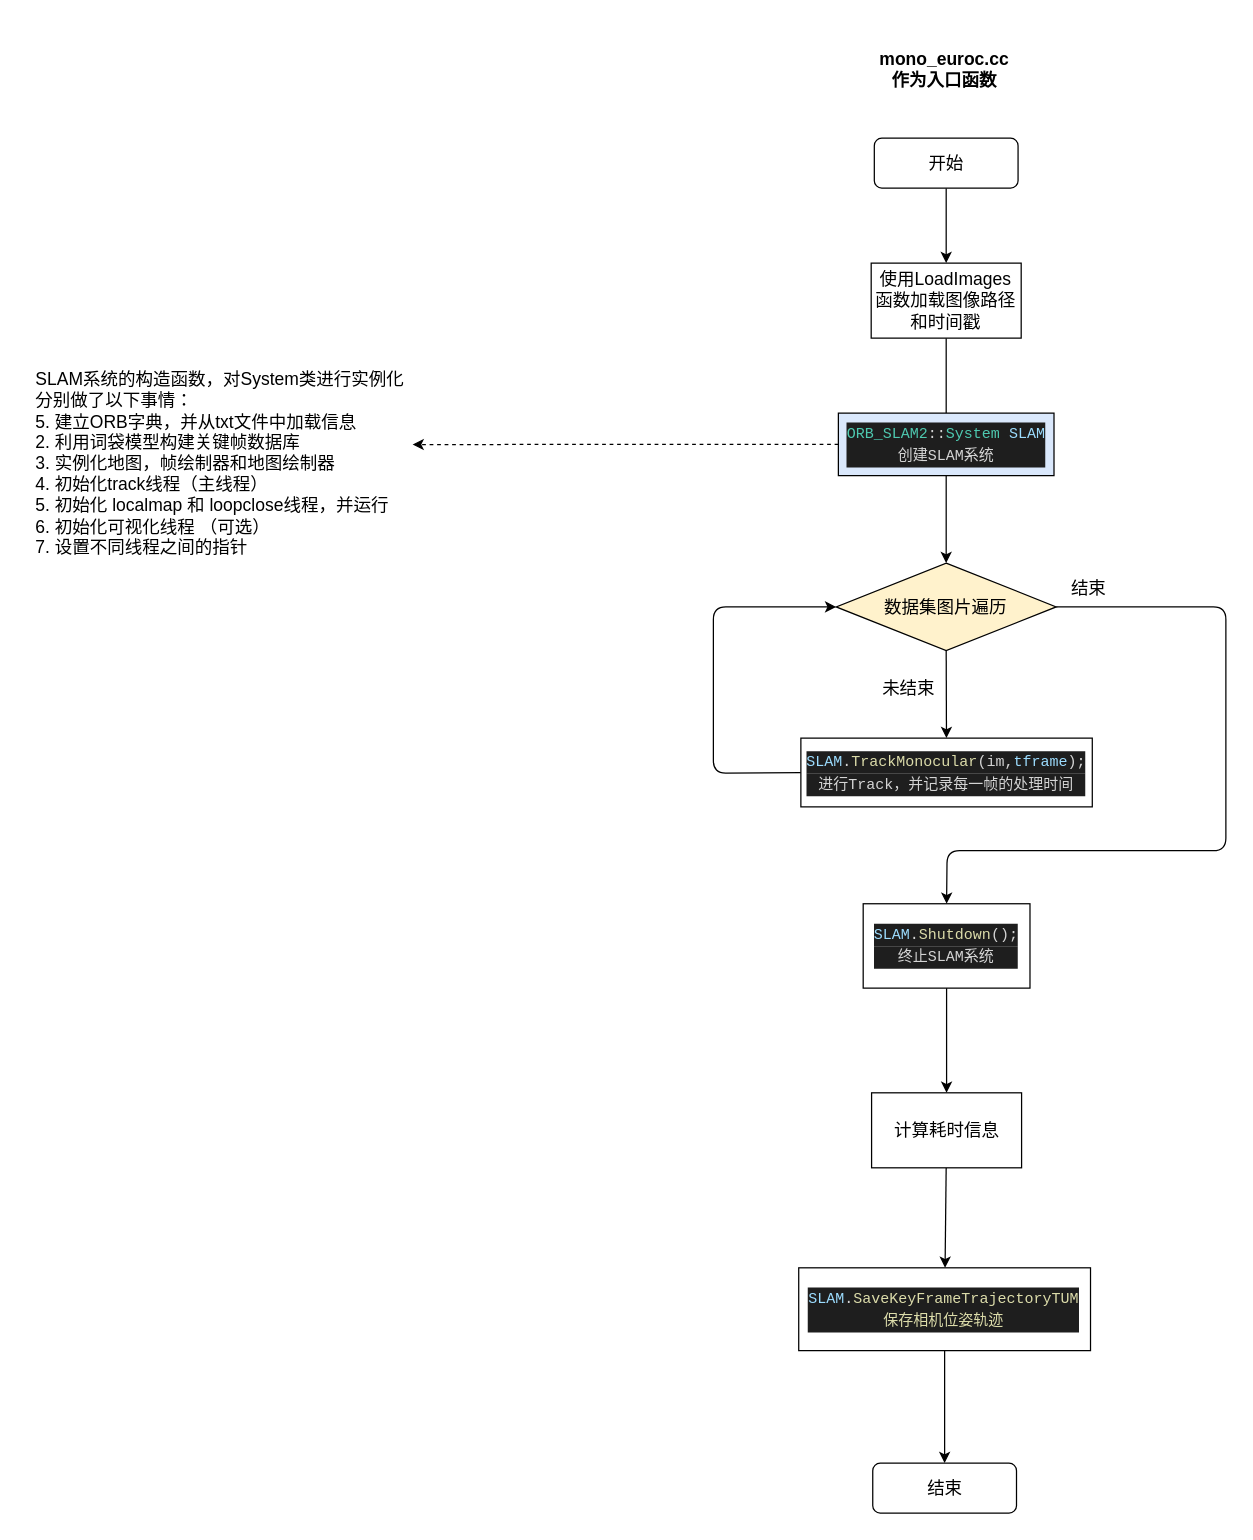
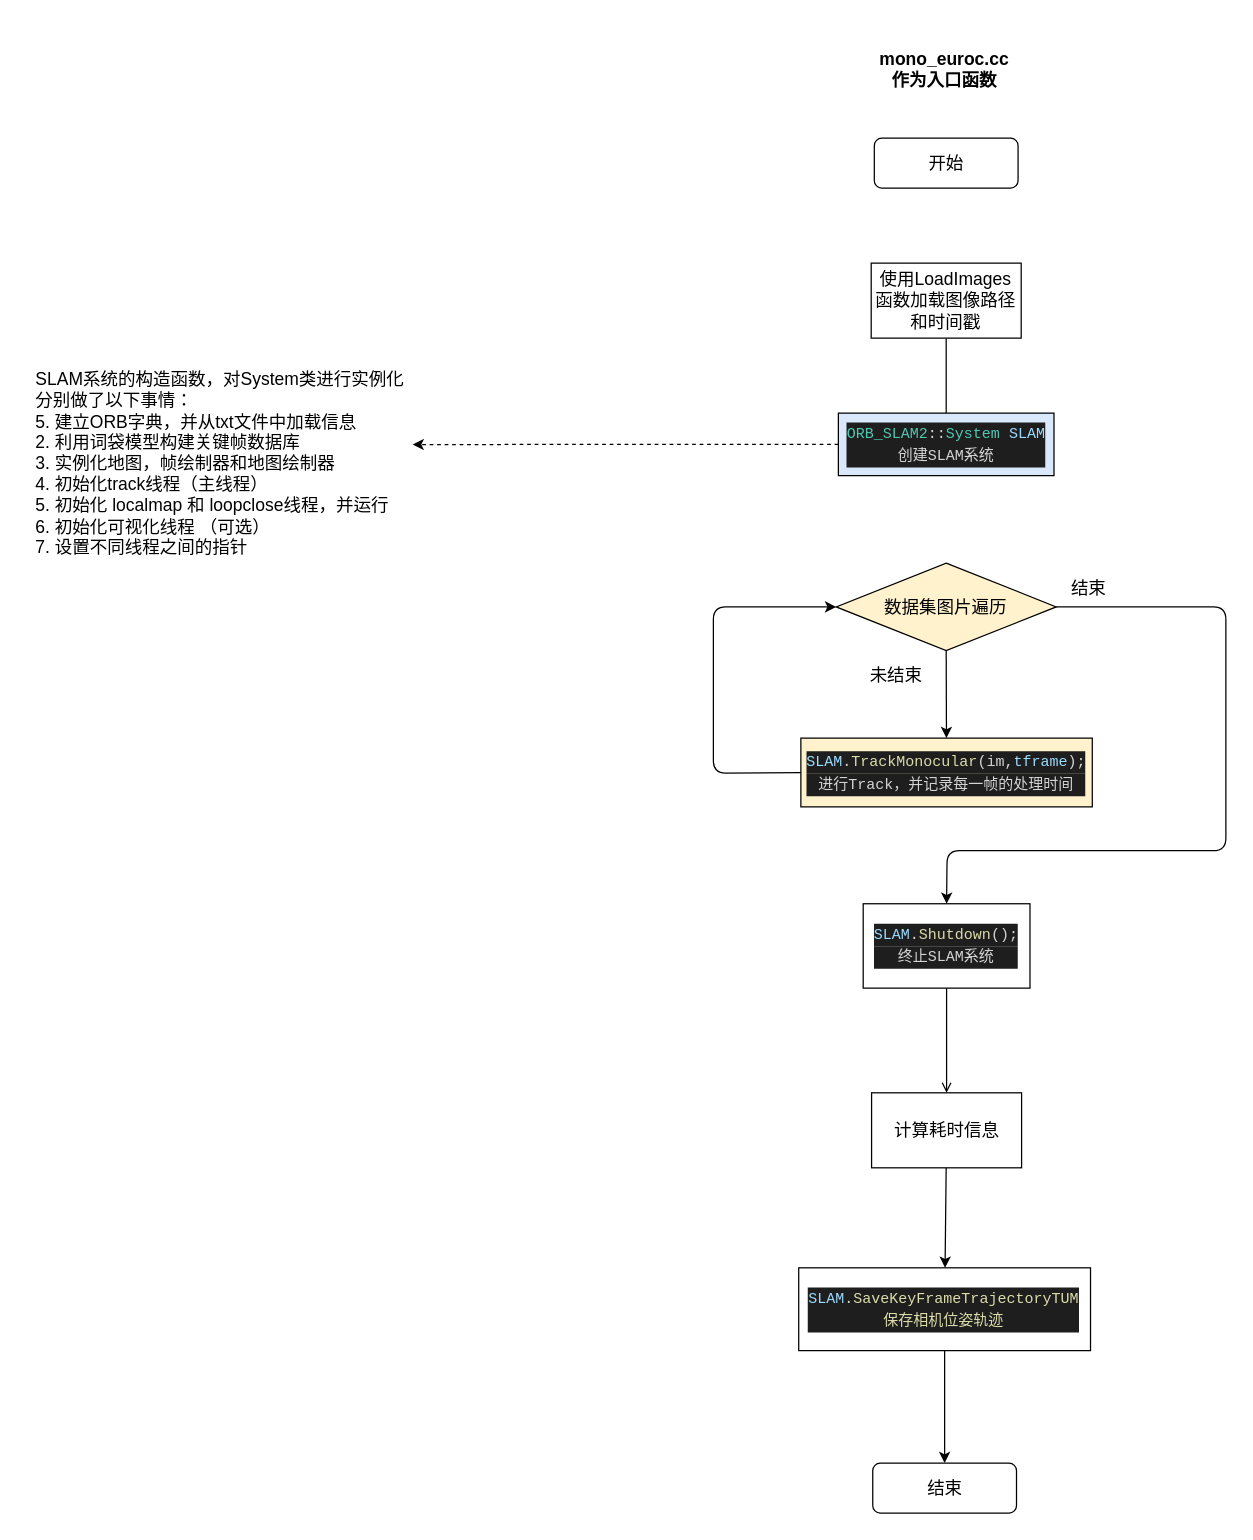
(946, 221) -> none
(946, 515) -> none
(908, 688) -> (896, 676)
(946, 773) -> (946, 773)
(946, 1083) -> (946, 1085)
